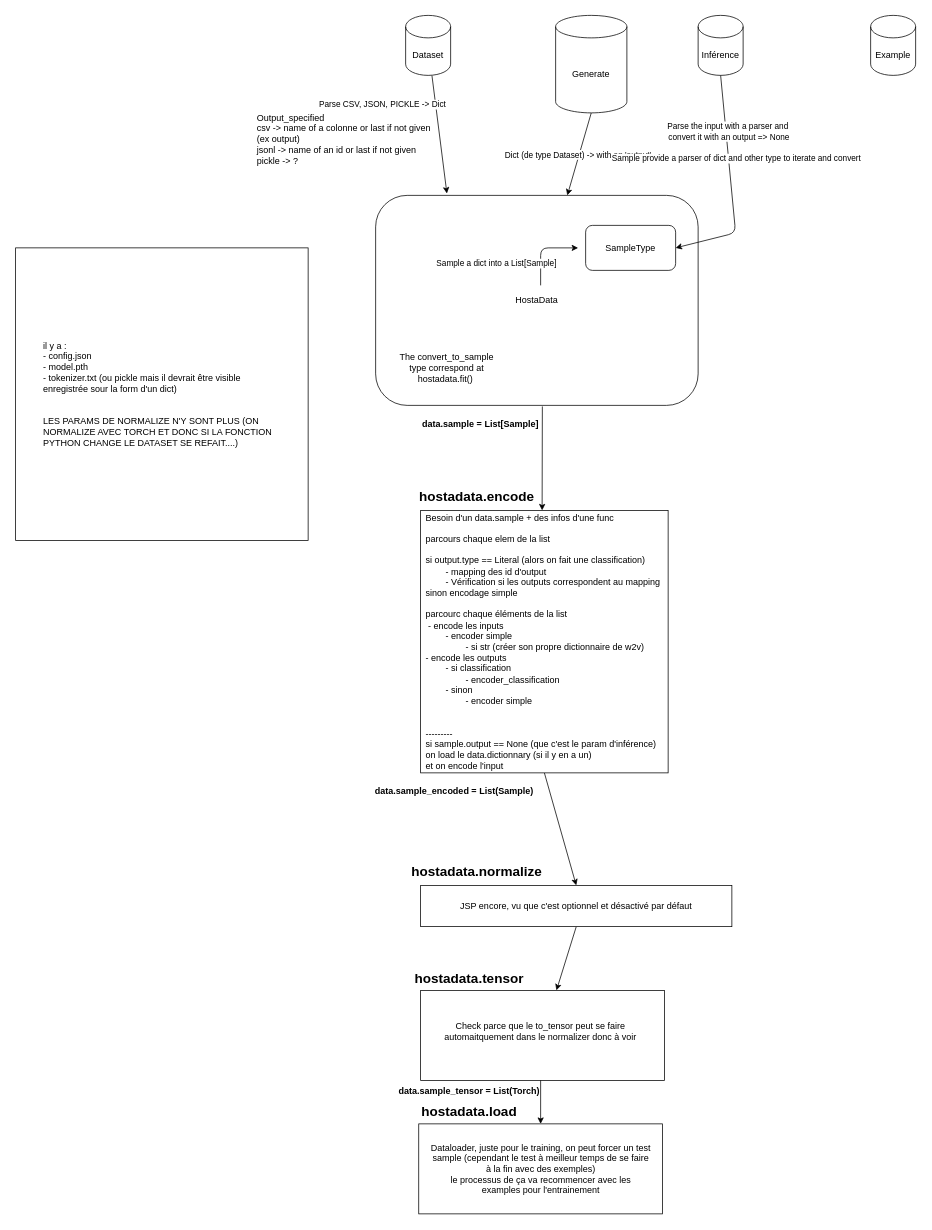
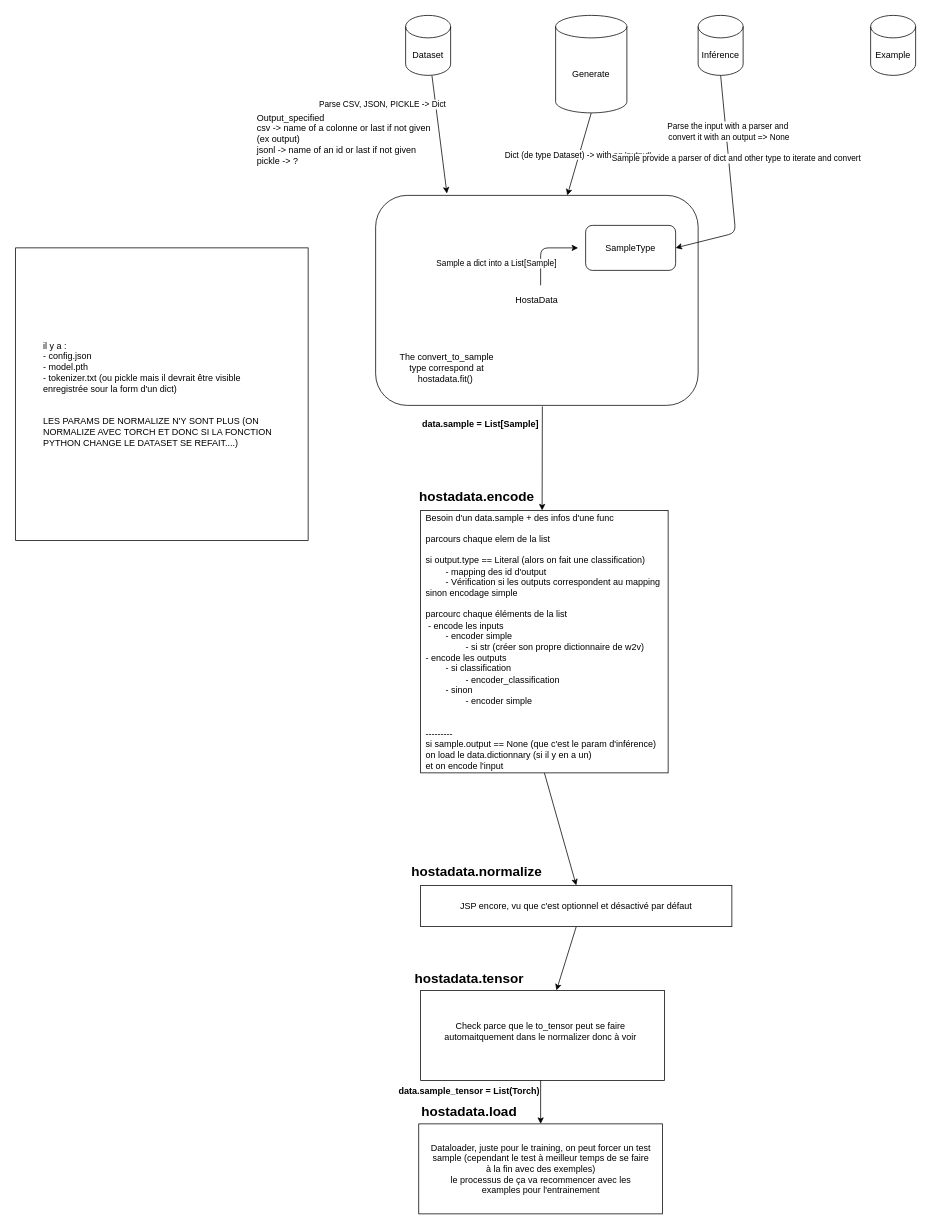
(454, 792) -> none
